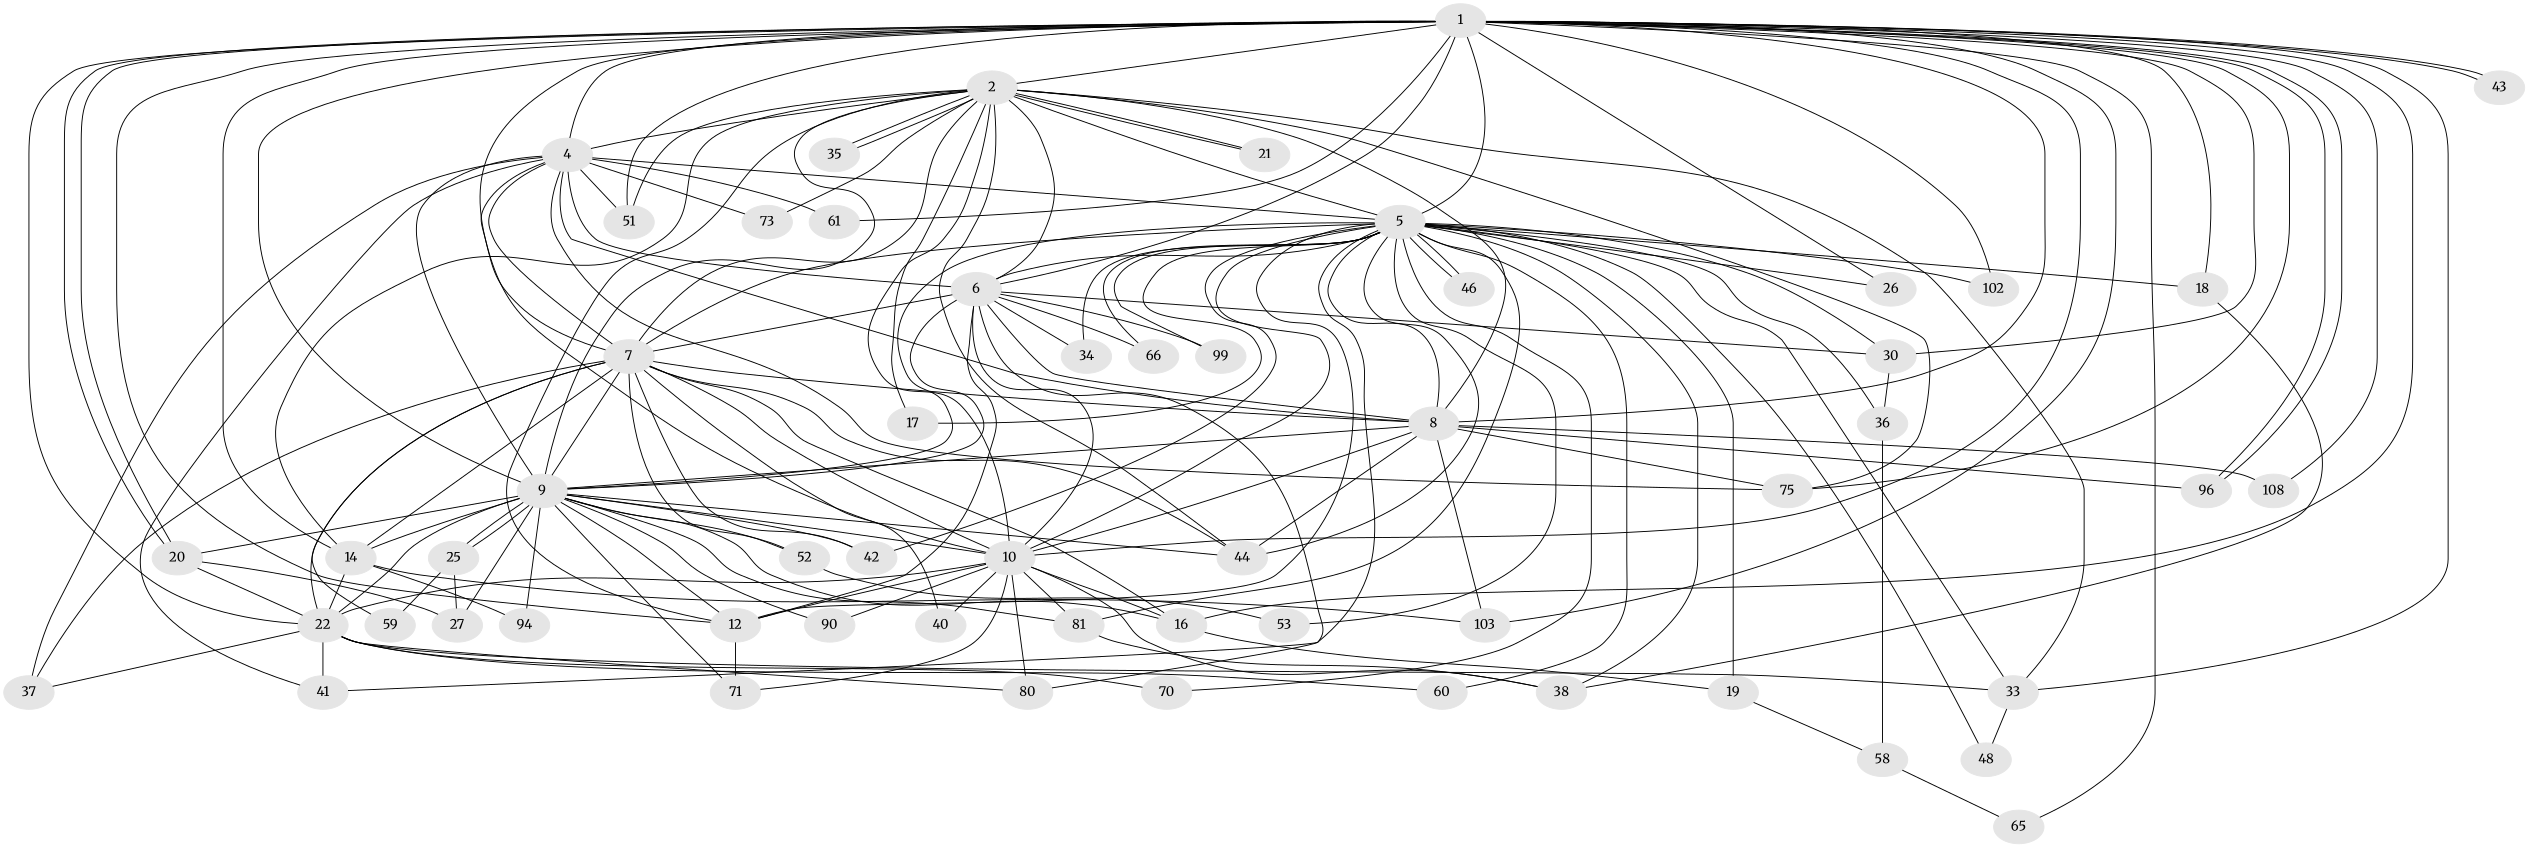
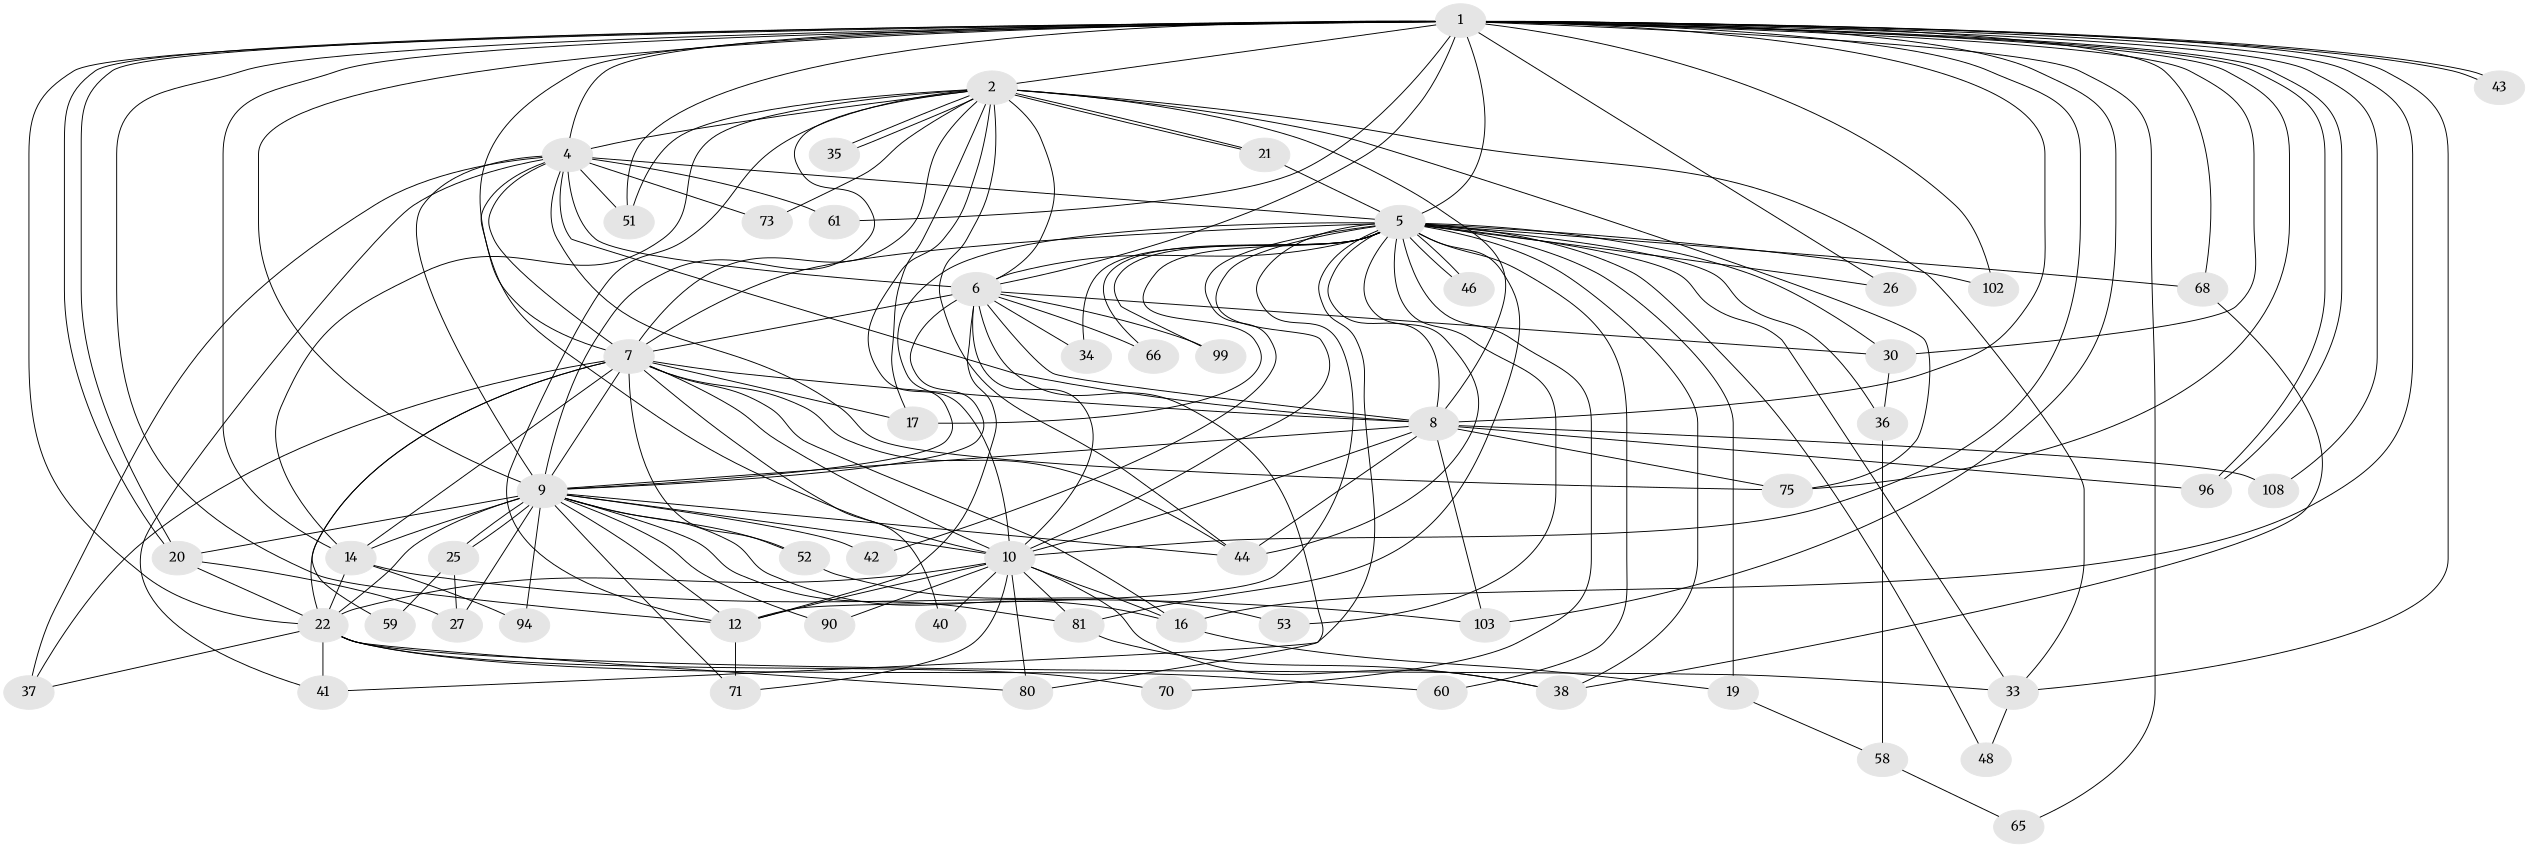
(1194, 160) -> (1332, 189)
(2203, 289) -> (2203, 289)
(696, 496) -> (789, 394)
